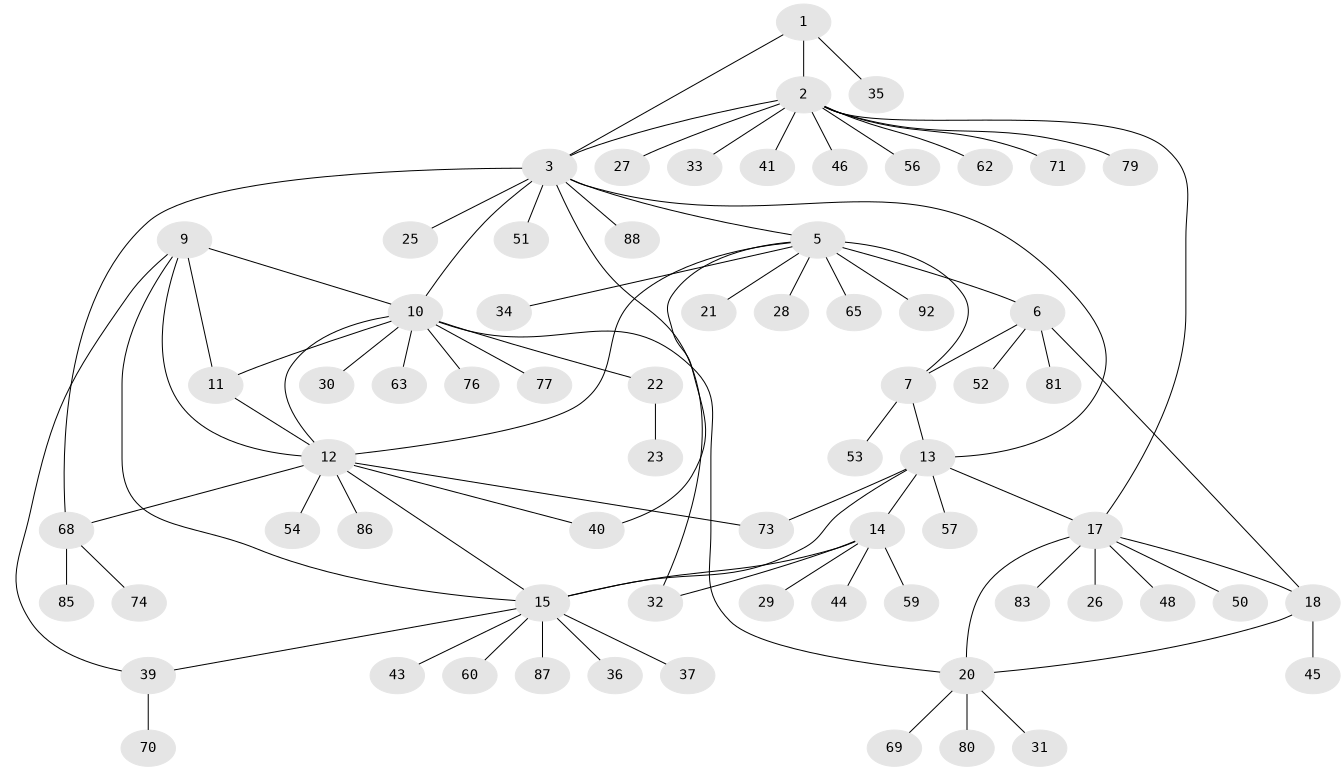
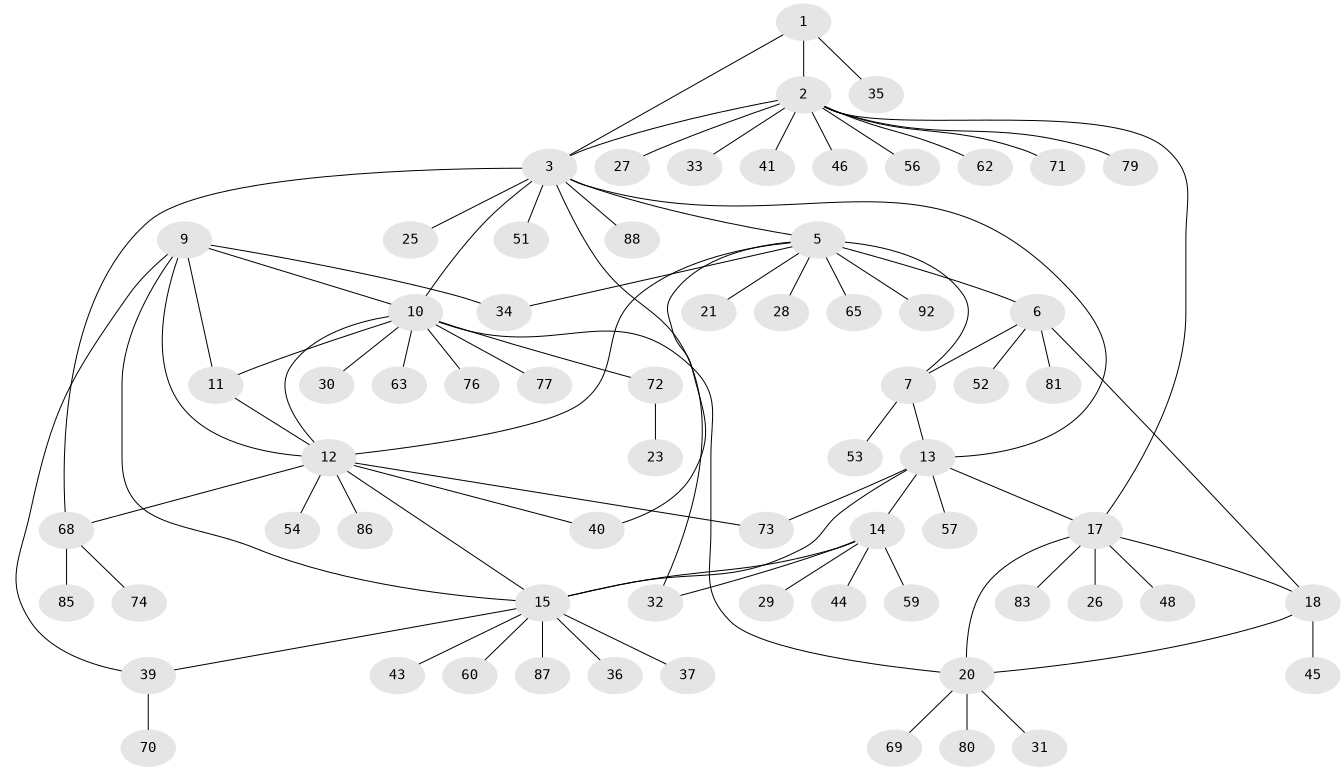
none -> (347, 270)
(655, 385) -> (655, 385)
(1240, 603) -> none
